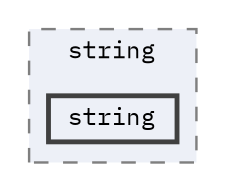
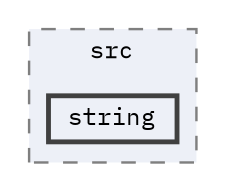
(113, 52) -> (113, 52)
